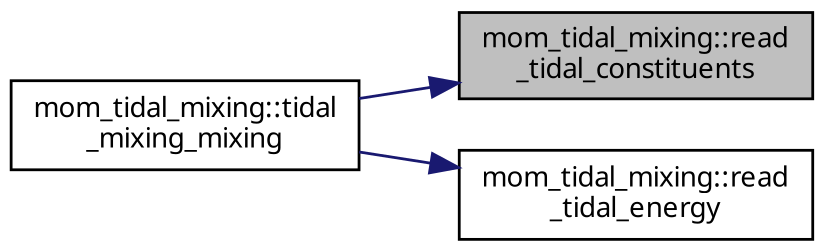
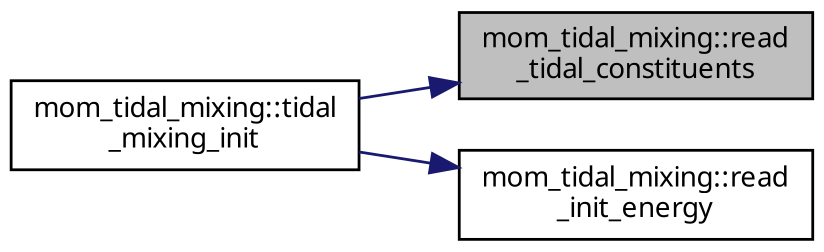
(185, 125) -> (185, 125)
(636, 195) -> (636, 195)
